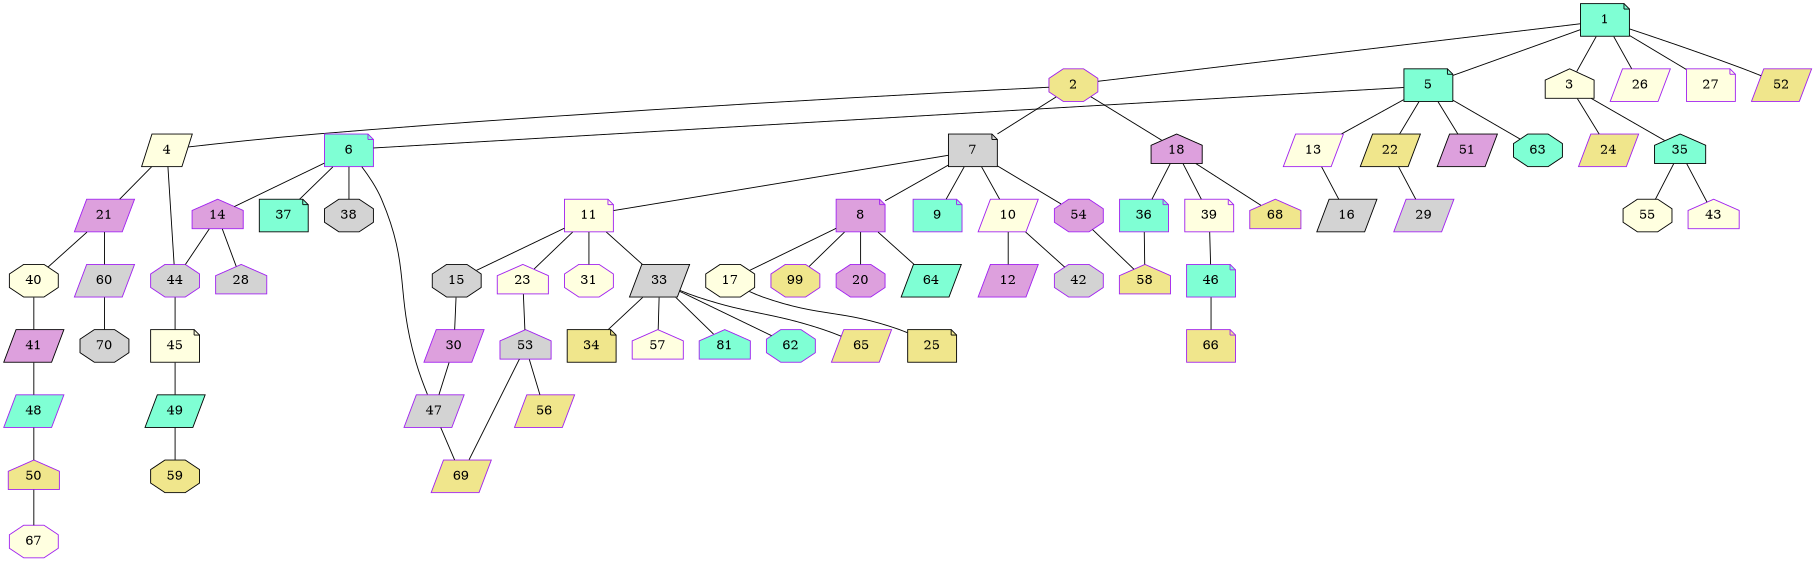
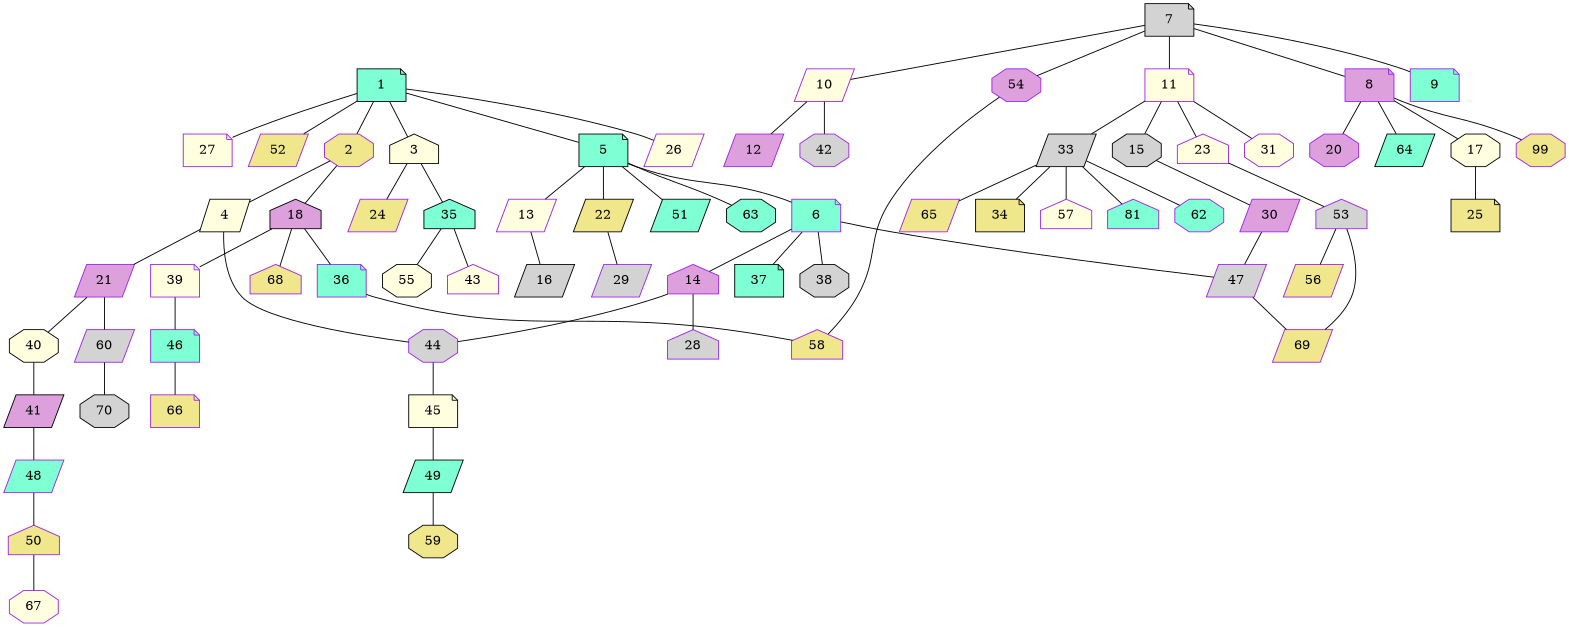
(1027, 115) -> none
(1467, 150) -> (680, 216)
